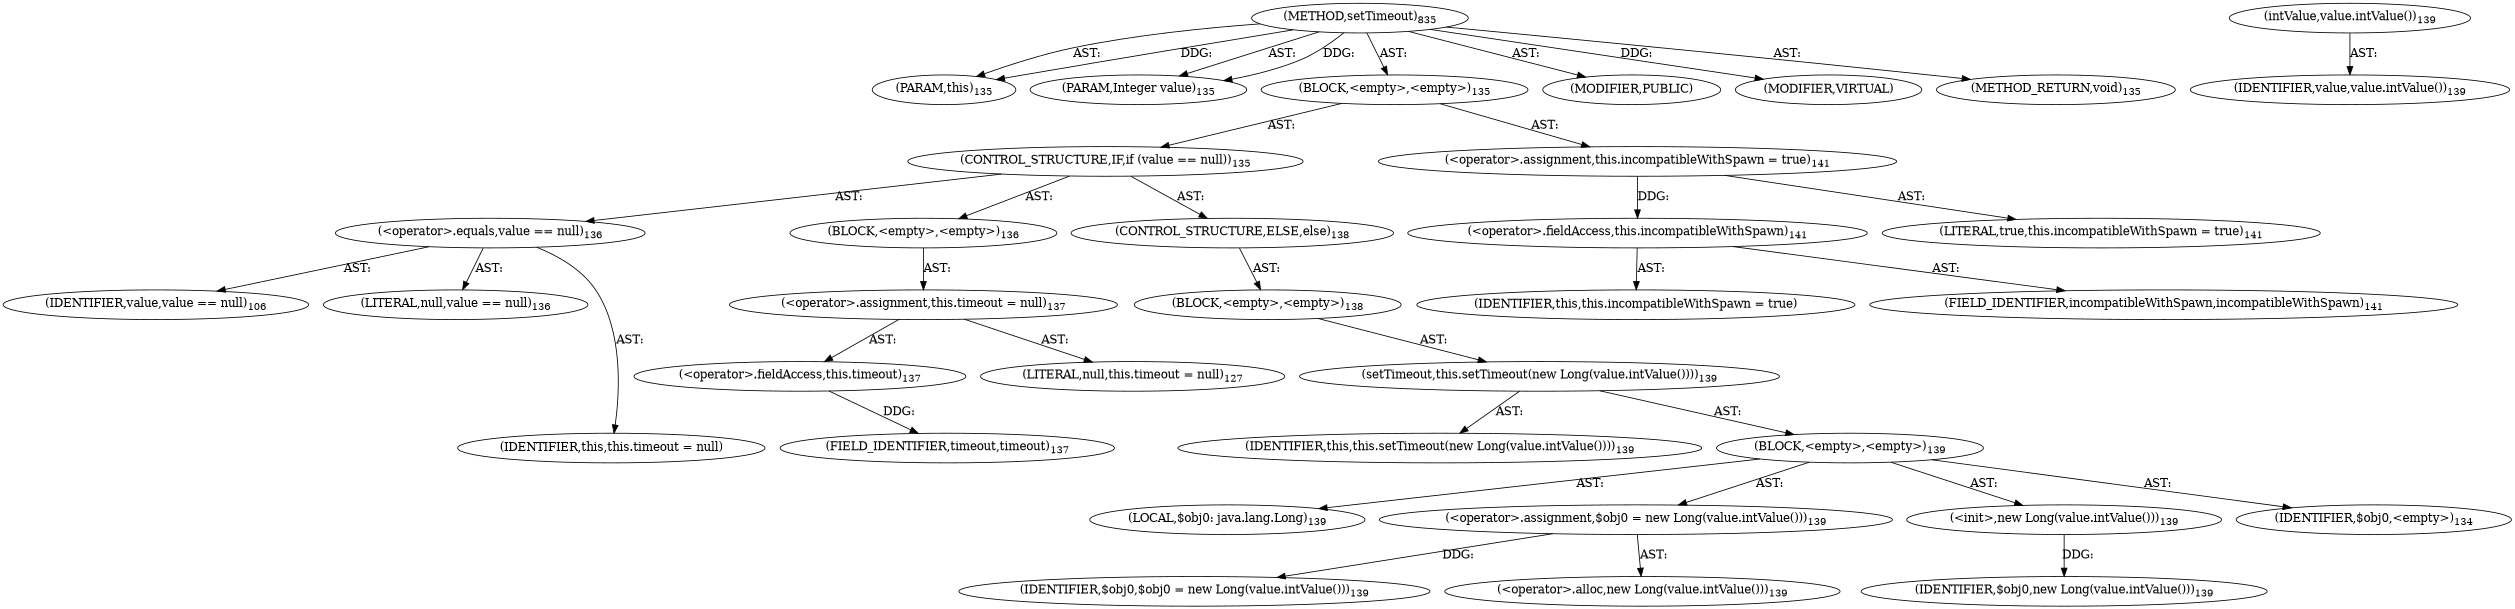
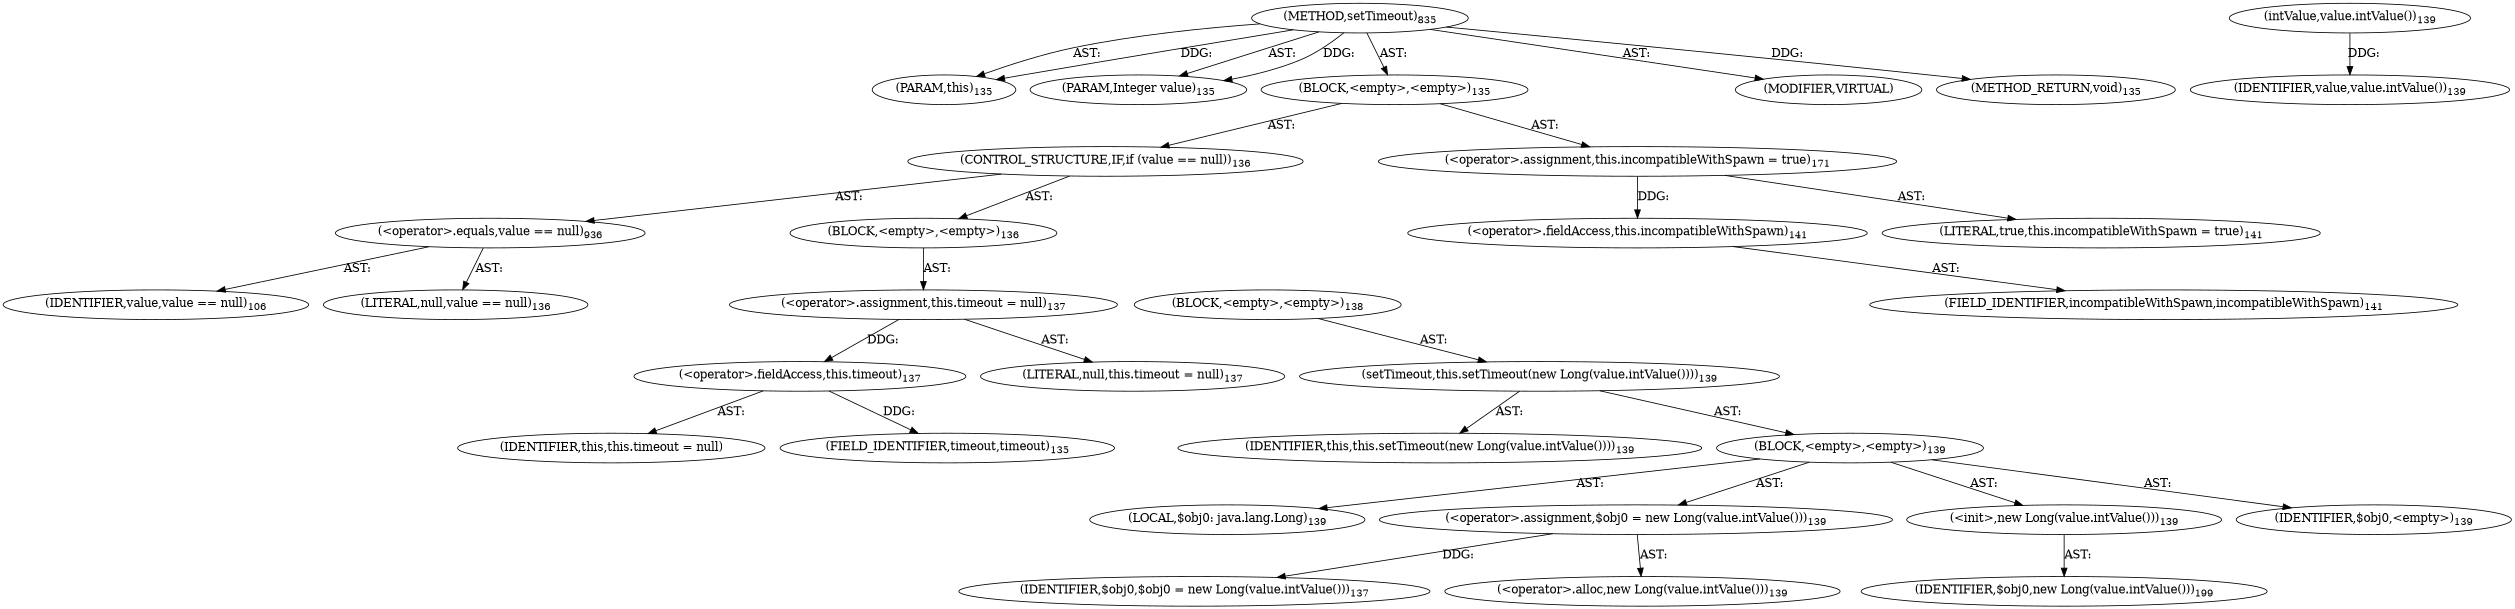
(1638, 54) -> (1638, 54)
(1789, 54) -> (1789, 54)
(2366, 54) -> (2366, 54)
(1632, 90) -> none
(1241, 160) -> (1241, 160)
(1821, 160) -> (1821, 160)
(593, 232) -> (593, 232)
(1232, 233) -> none
(1636, 305) -> none
(609, 319) -> (709, 411)
(885, 341) -> (885, 341)
(1234, 375) -> (1234, 375)
(1060, 447) -> (1060, 447)
(2464, 518) -> (2464, 518)
(2080, 556) -> (2080, 556)
(1360, 590) -> (1360, 590)
(2204, 590) -> (2204, 590)
